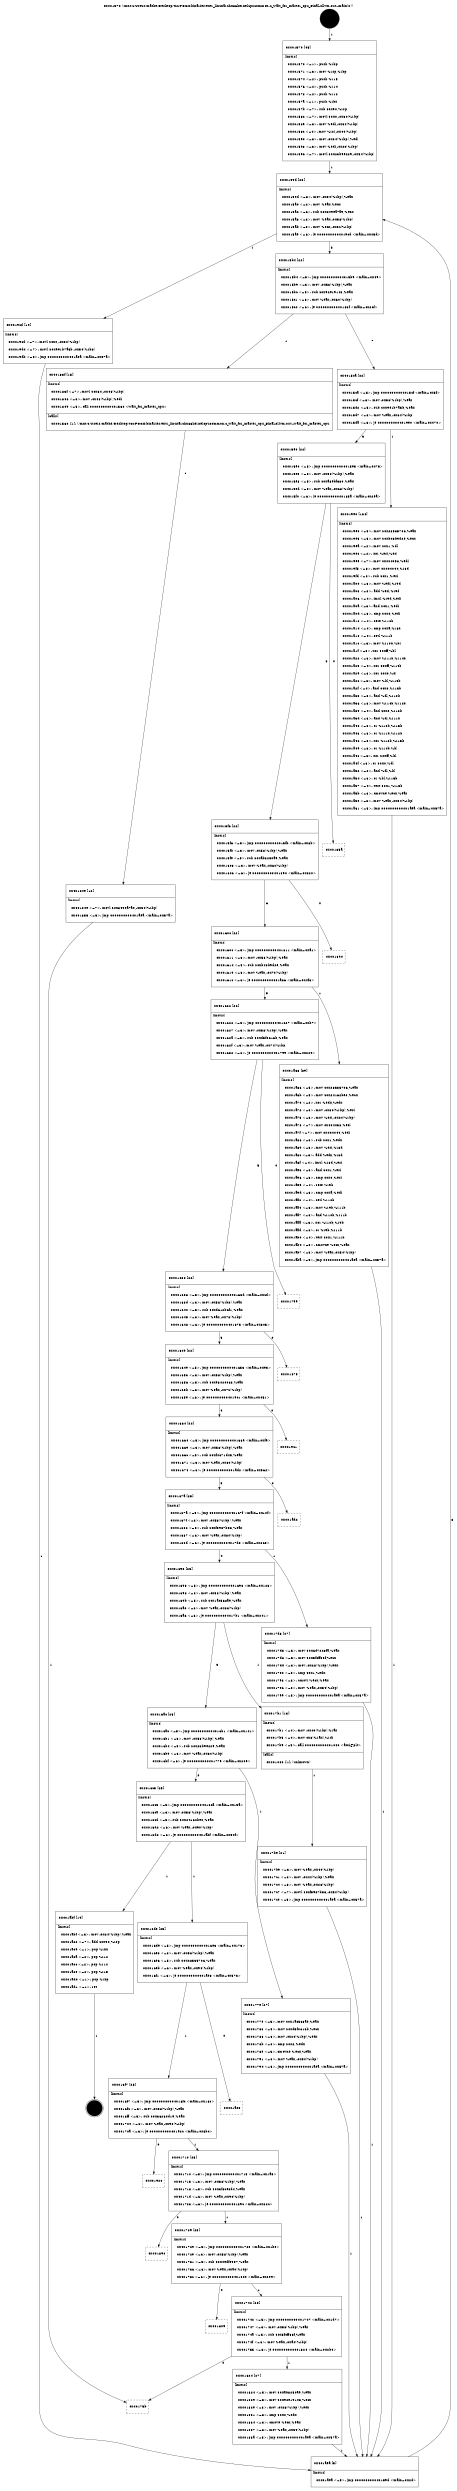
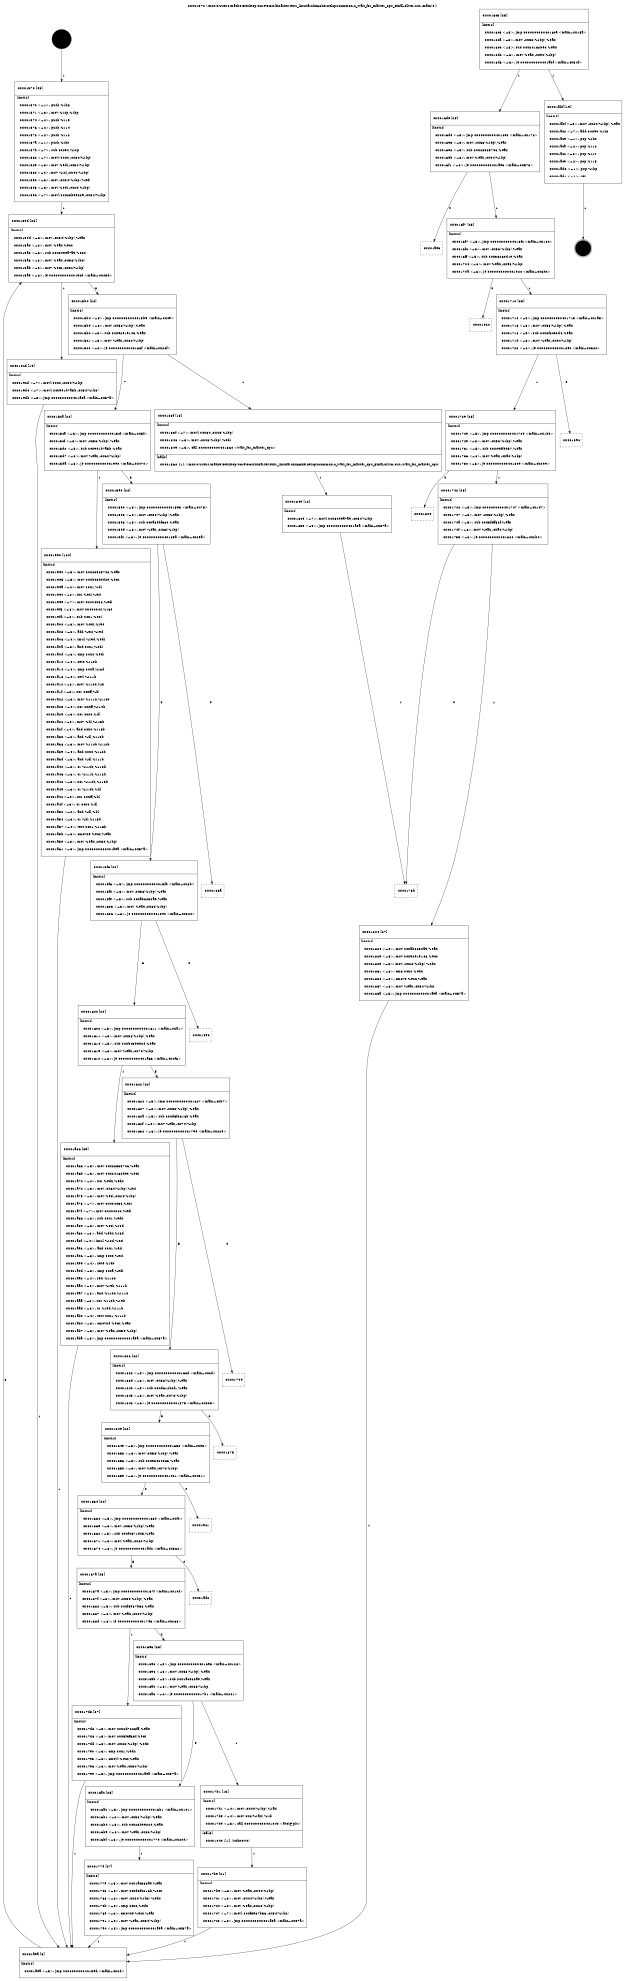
(197, 1774) -> none
